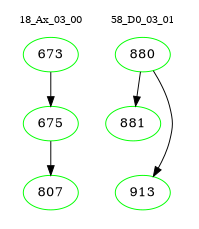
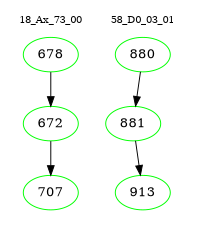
(51, 21) -> (51, 21)
(51, 55) -> (51, 55)
(172, 119) -> (137, 153)
(51, 124) -> (51, 124)
(51, 193) -> (51, 193)
